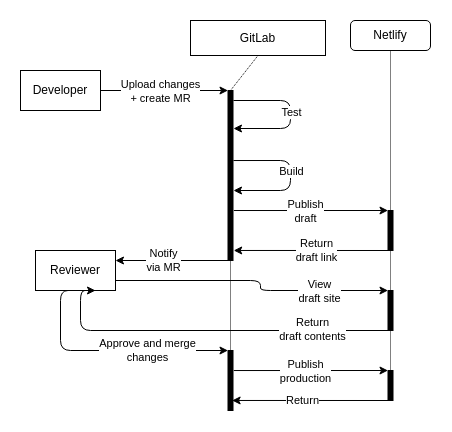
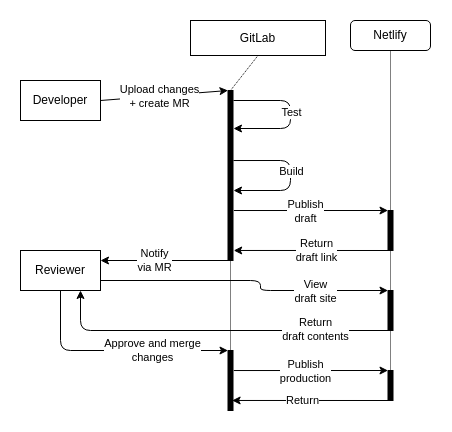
(61, 91) -> (61, 101)
(76, 271) -> (61, 271)
